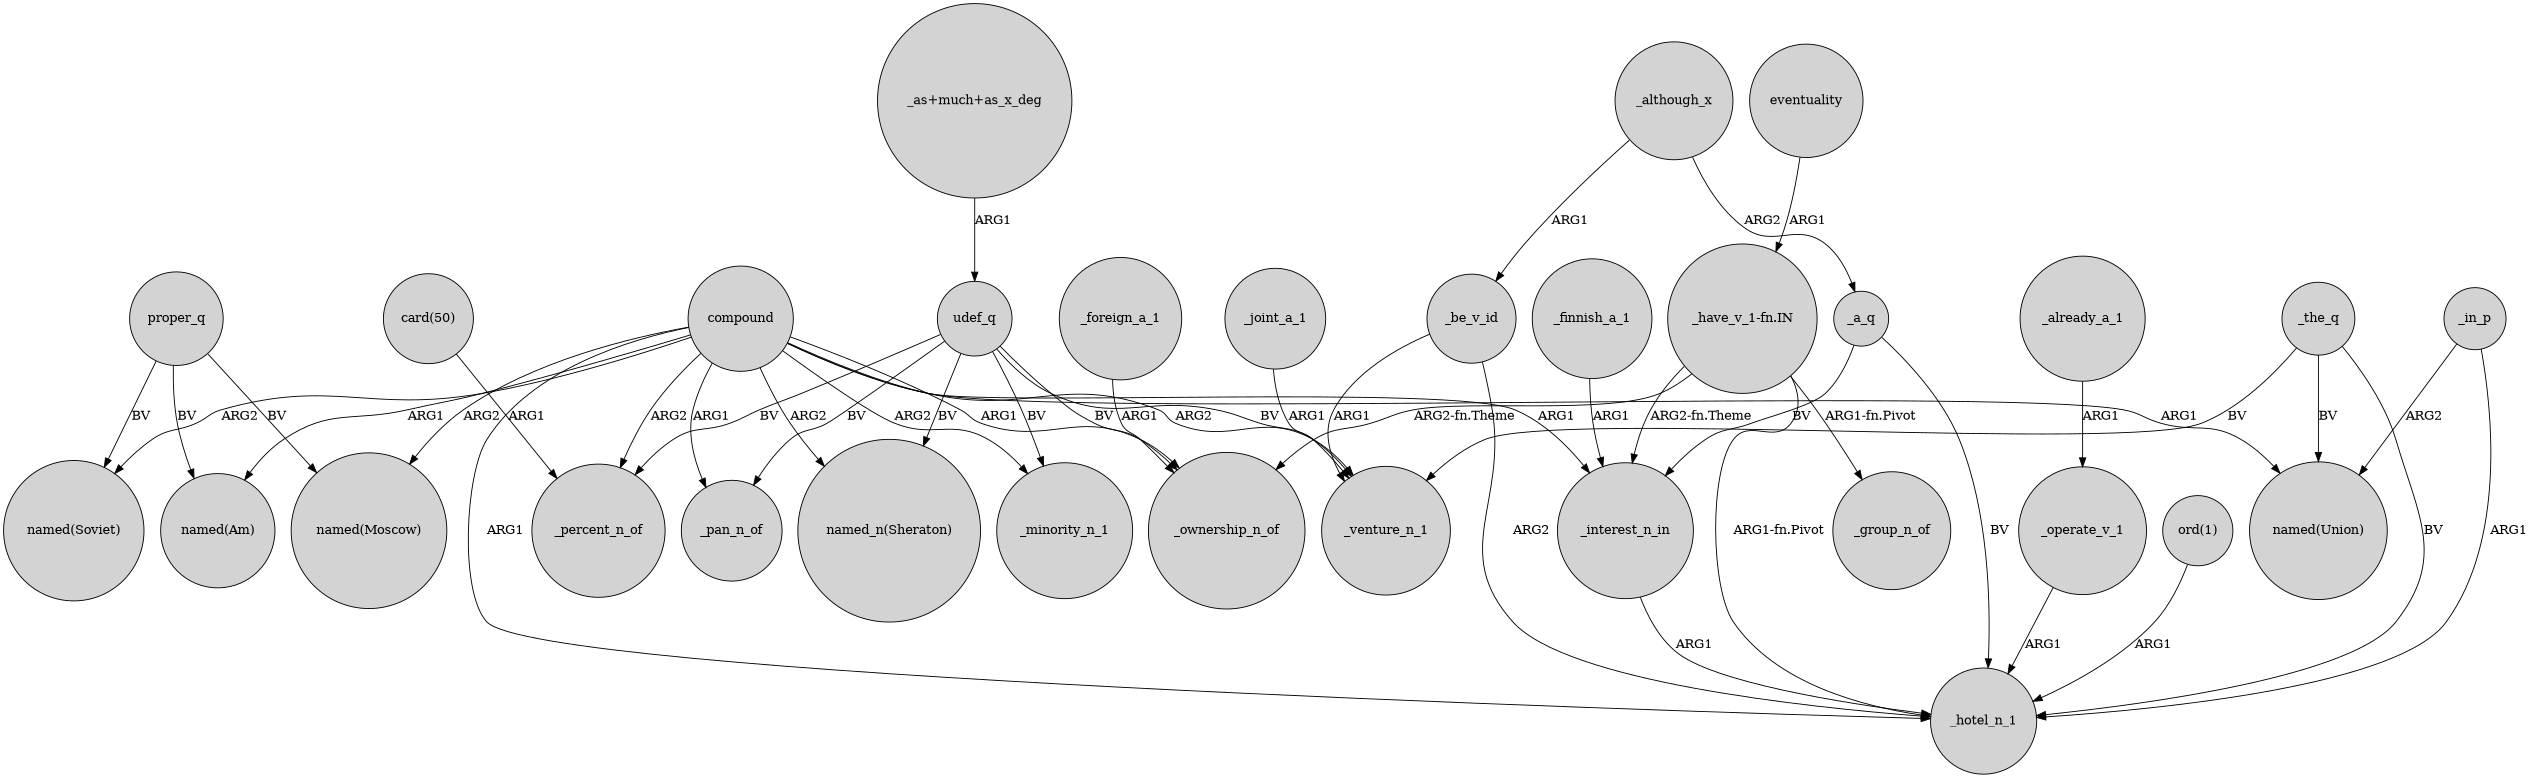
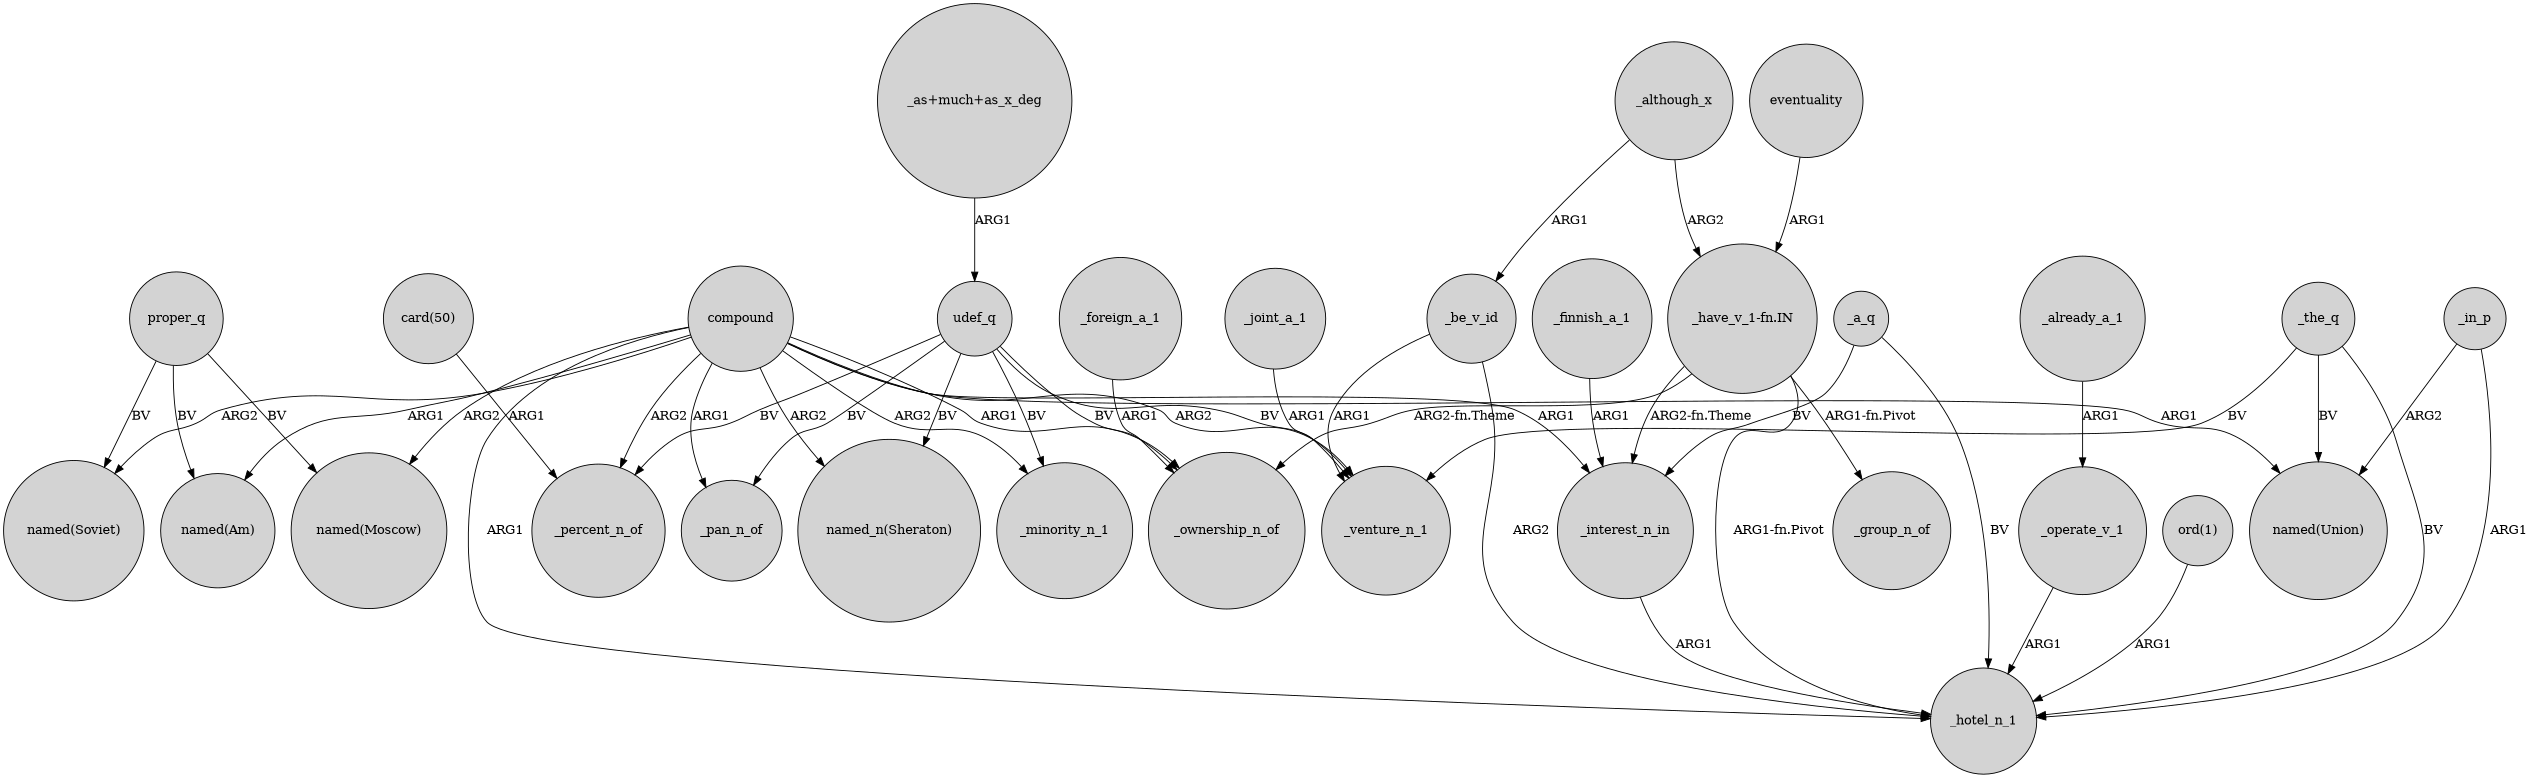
(1765, 236) -> (1681, 205)
